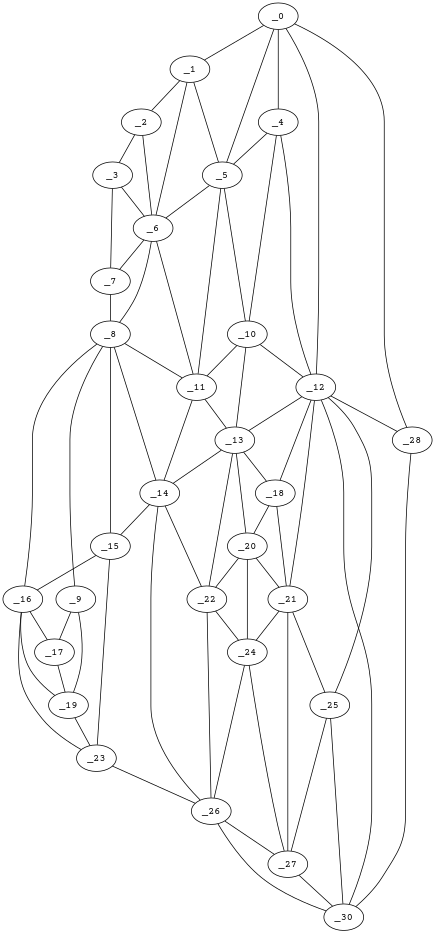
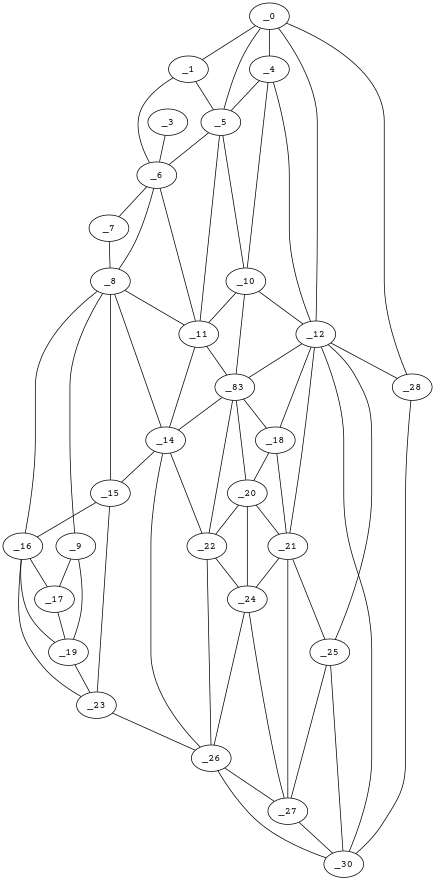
(141, 122) -> none
(112, 228) -> none
(235, 440) -> (235, 387)
